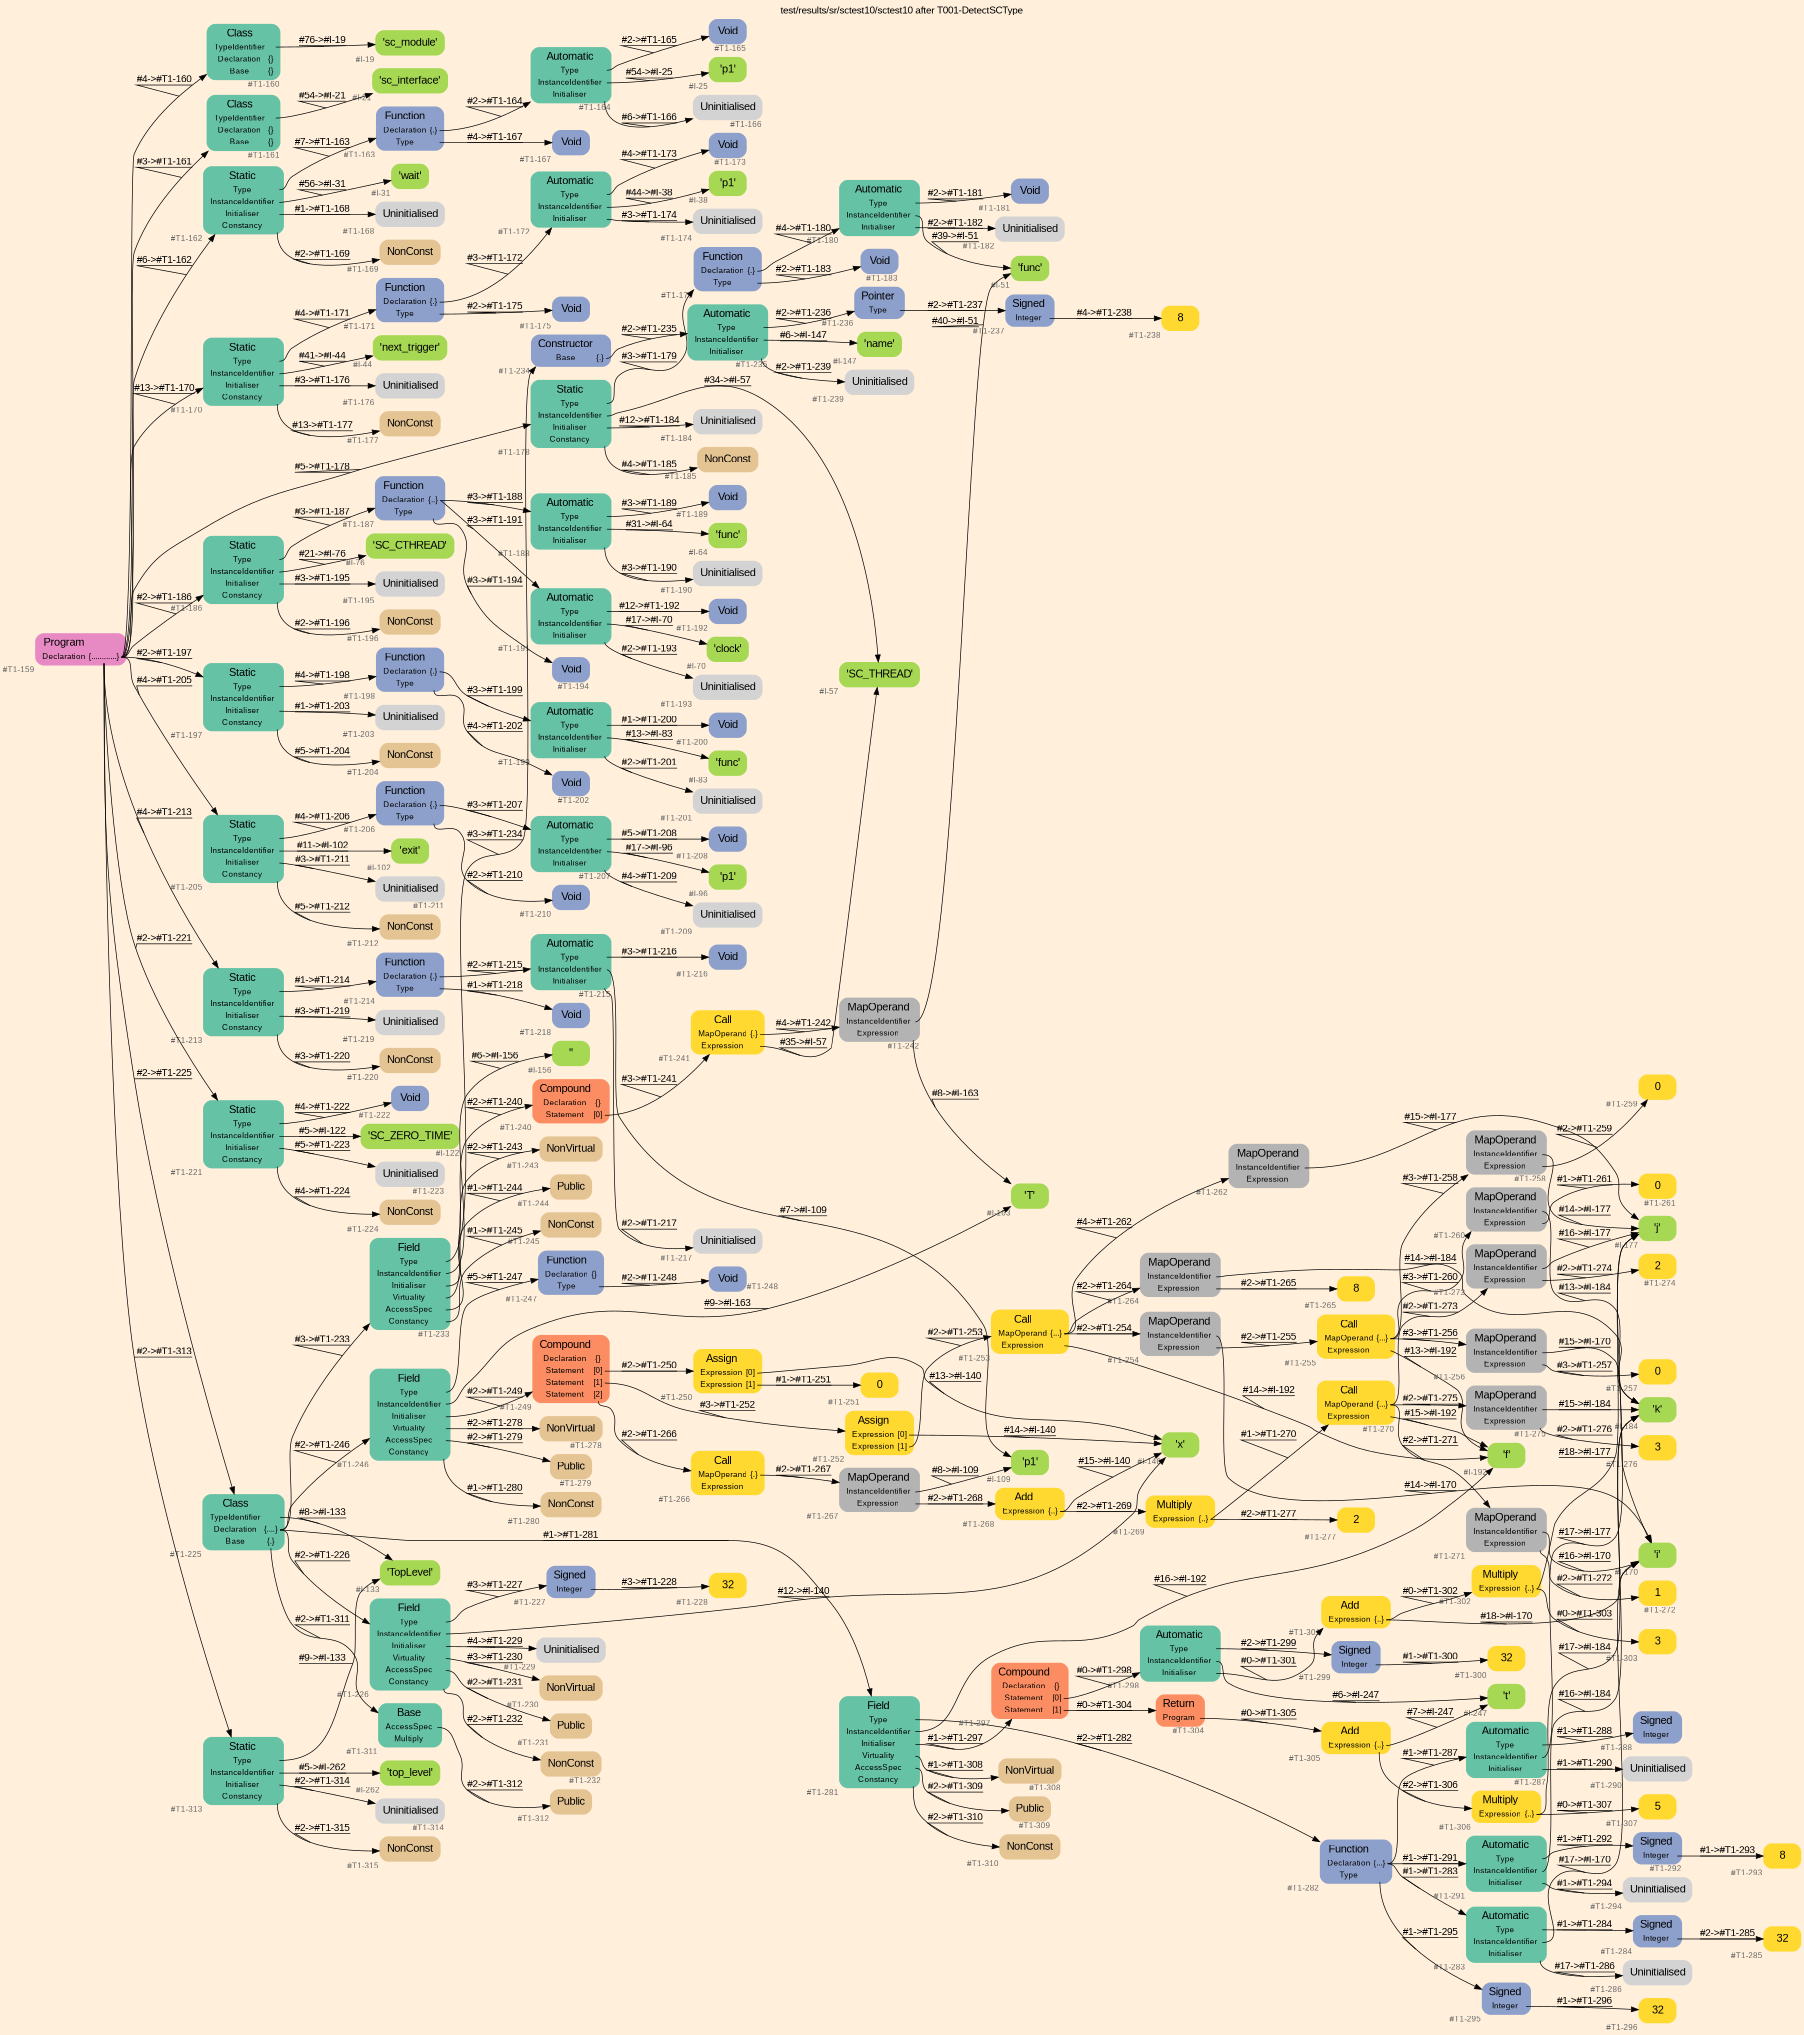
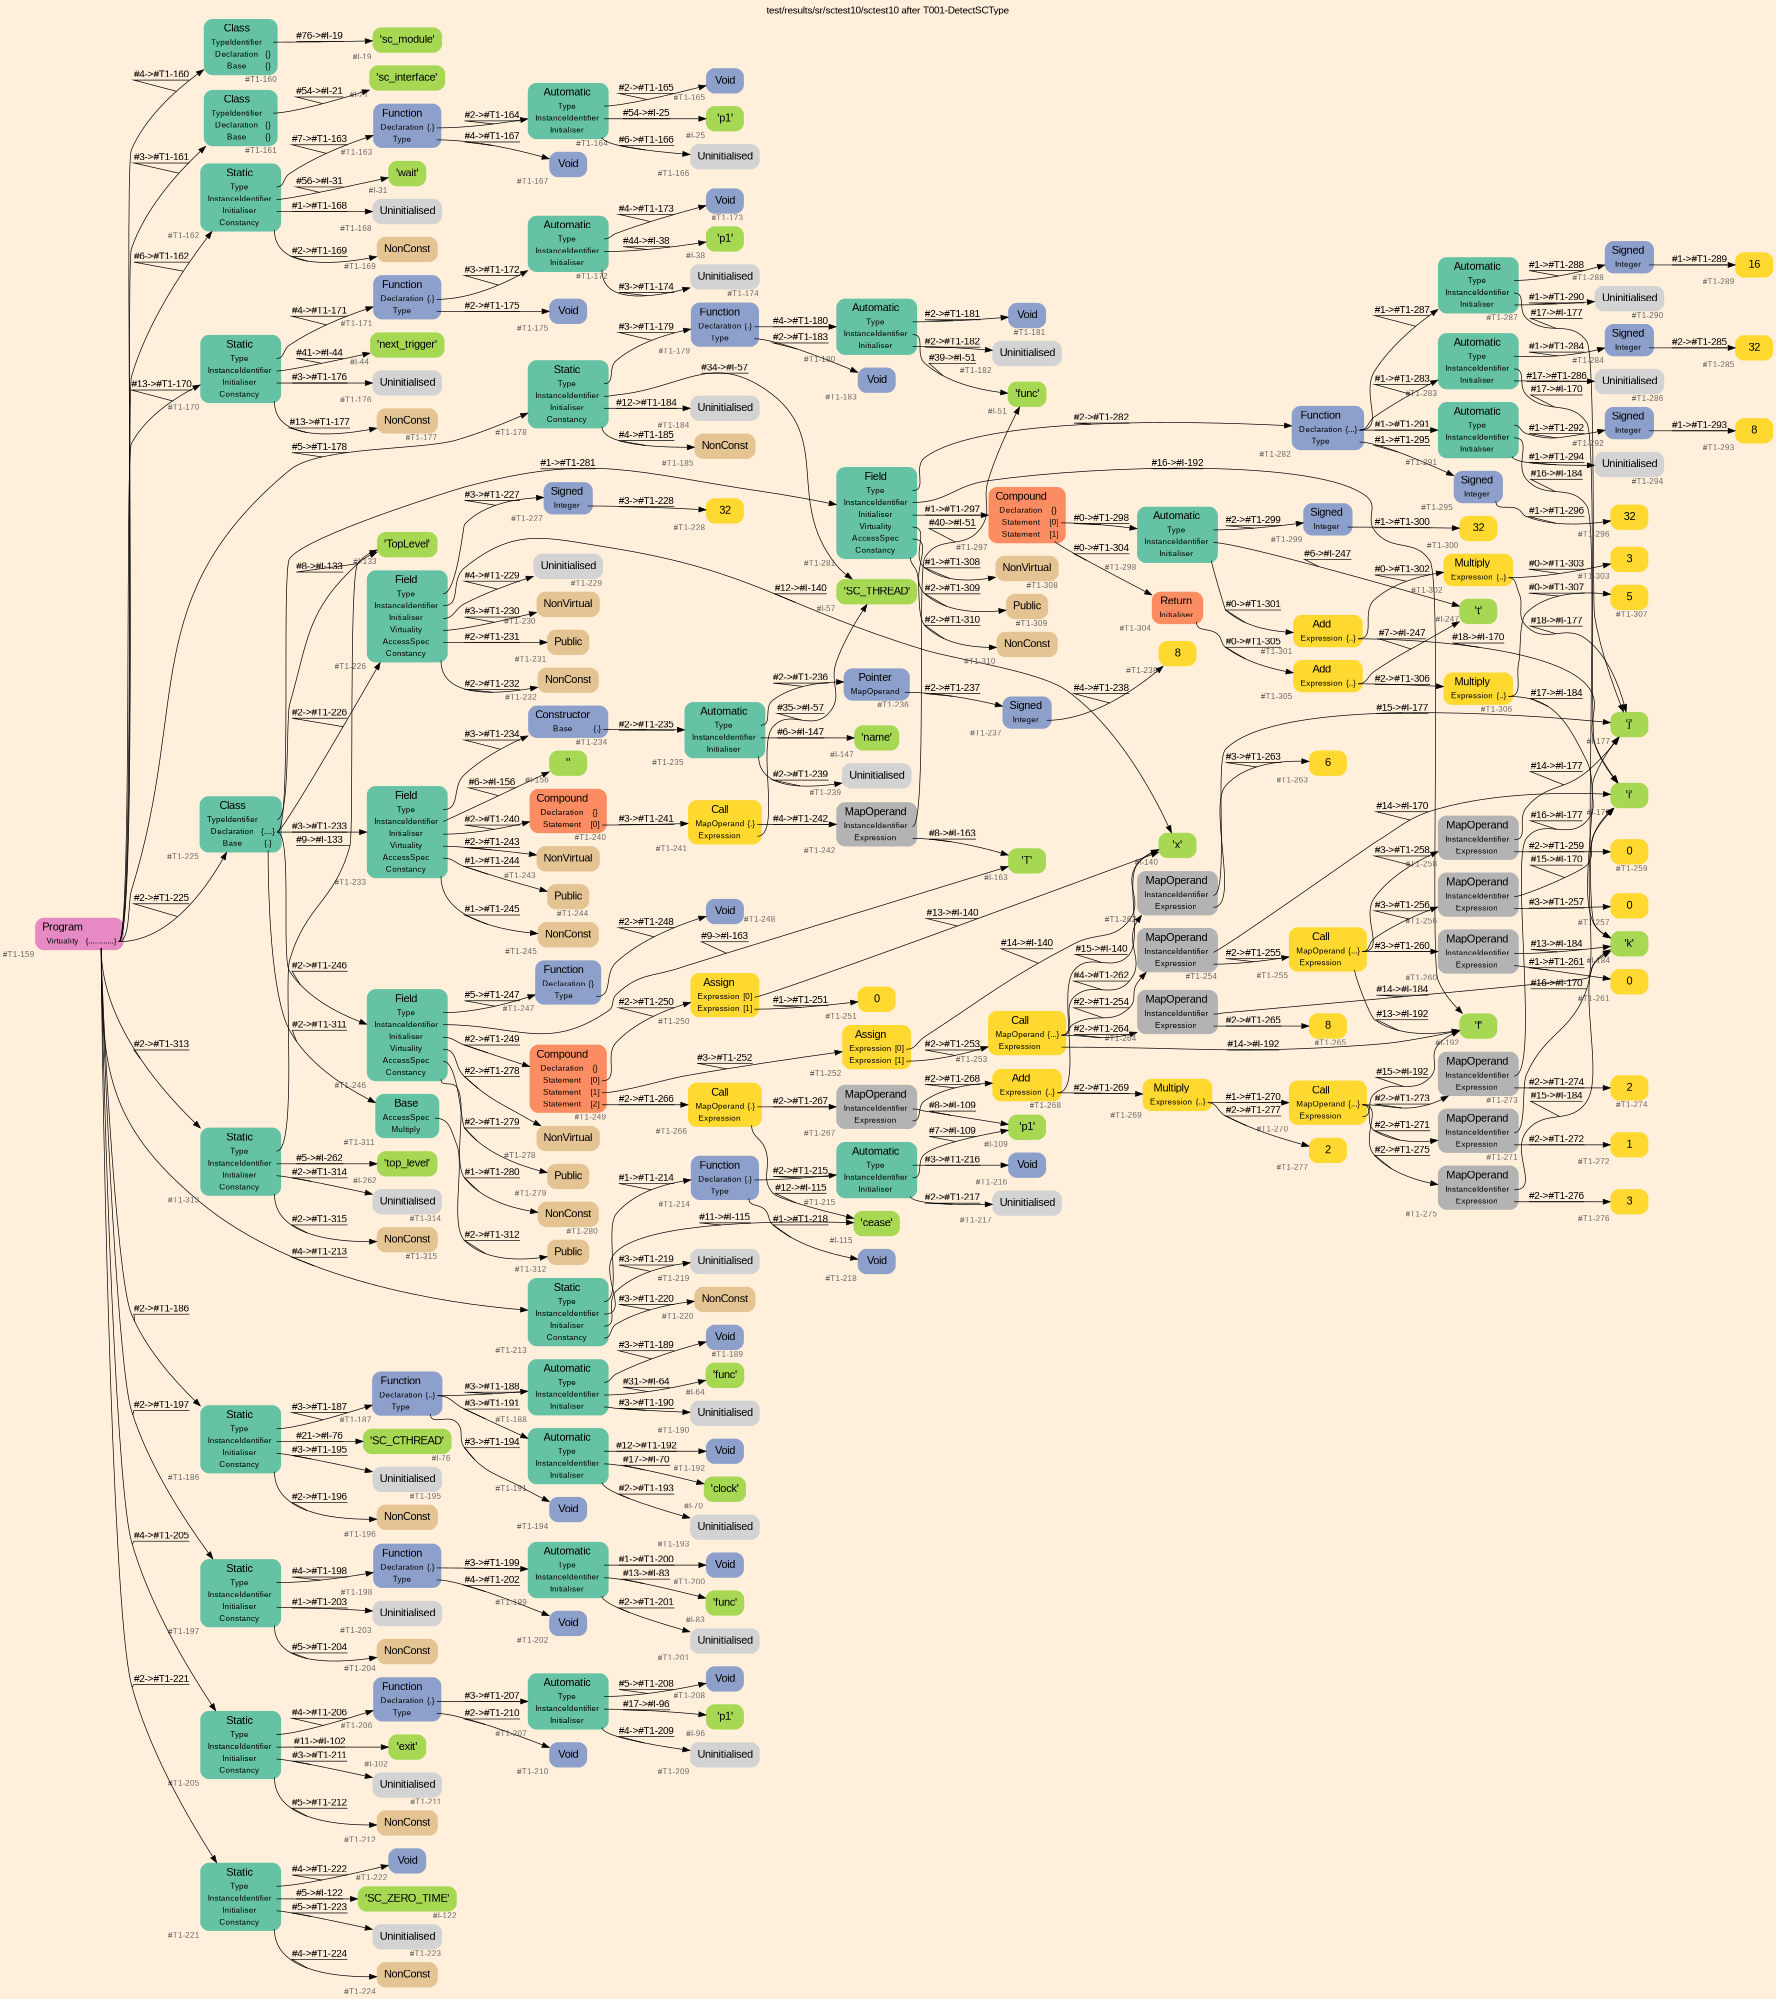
none -> (1754, 265)
(878, 310) -> (875, 692)
(64, 656) -> (63, 941)
none -> (1328, 763)
none -> (877, 1224)
(1179, 1718) -> (1176, 615)
